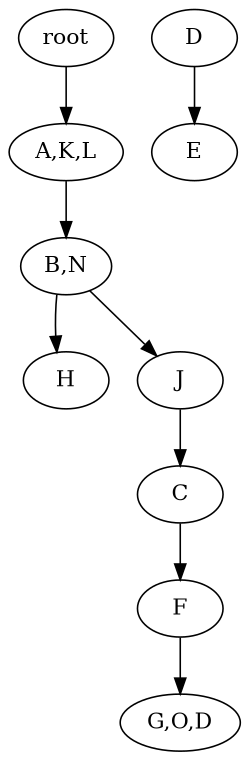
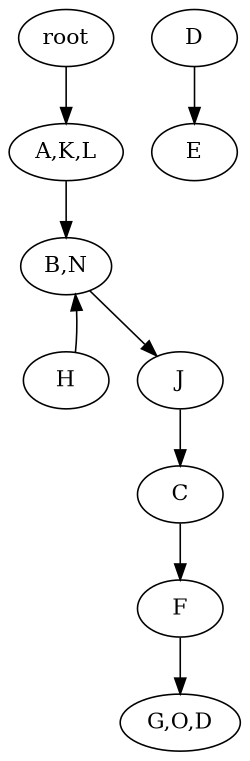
(56, 315) -> (77, 332)
